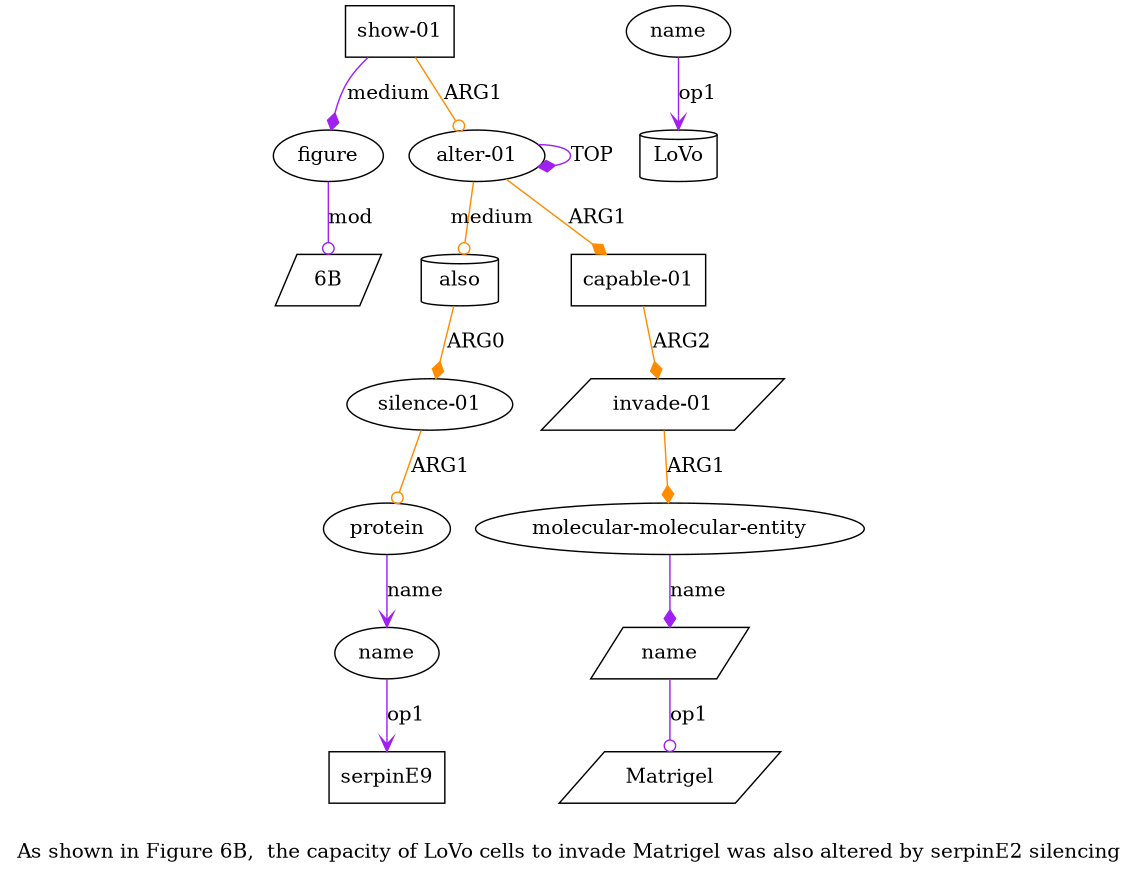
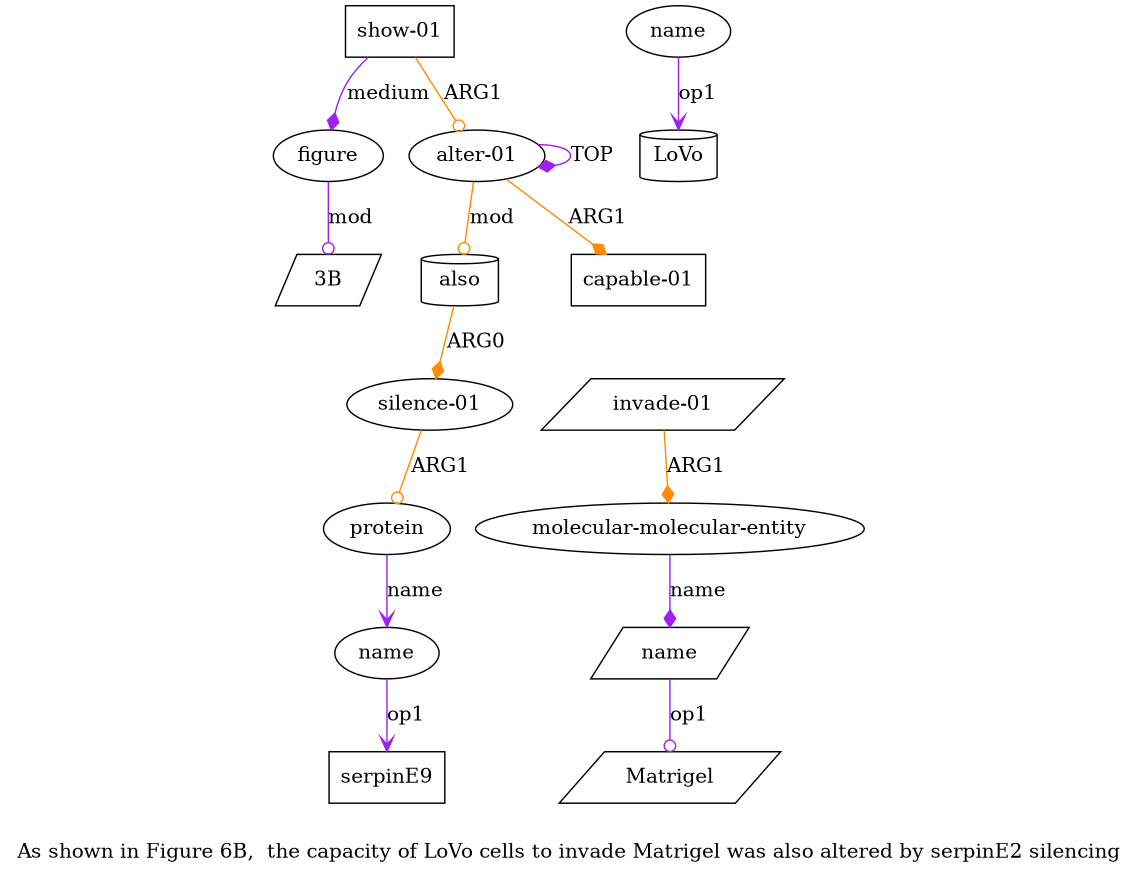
(492, 218) -> (492, 218)
(328, 280) -> (328, 280)
(649, 334) -> none
